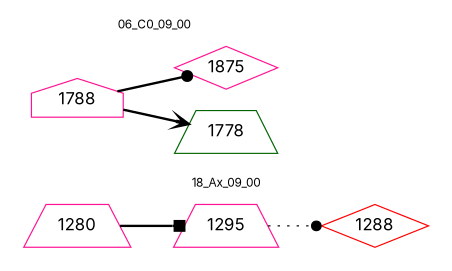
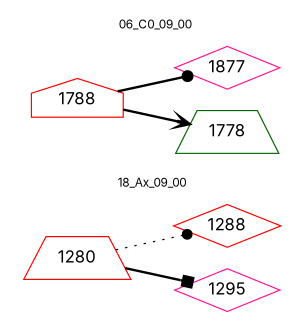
(226, 68) -> (227, 68)
(77, 100) -> (77, 100)
(77, 226) -> (77, 258)
(226, 226) -> (227, 290)
(290, 226) -> (149, 243)
